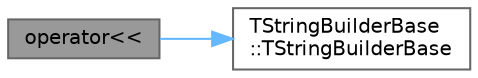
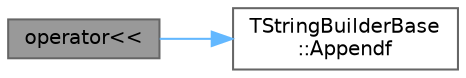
(352, 39) -> (346, 39)
